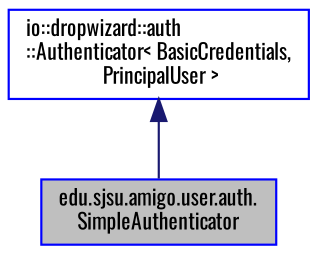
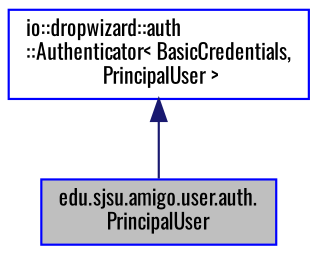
(159, 212) -> (159, 212)
